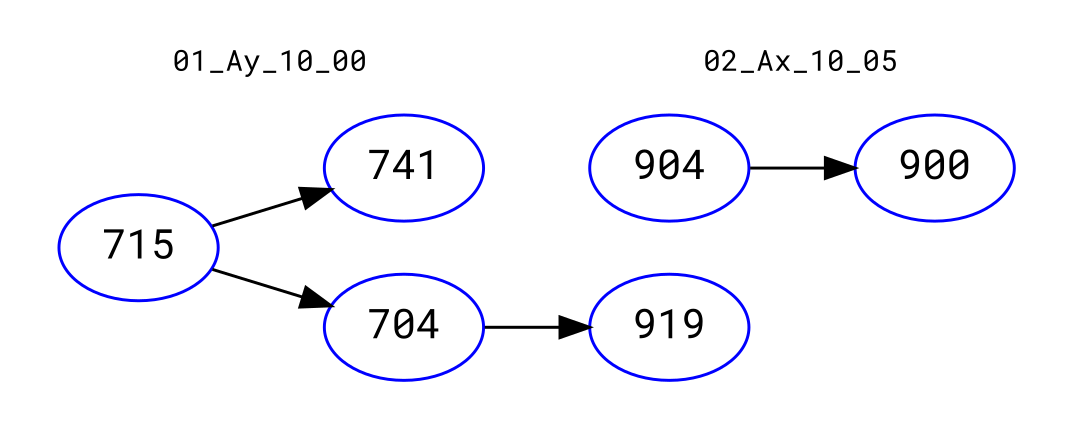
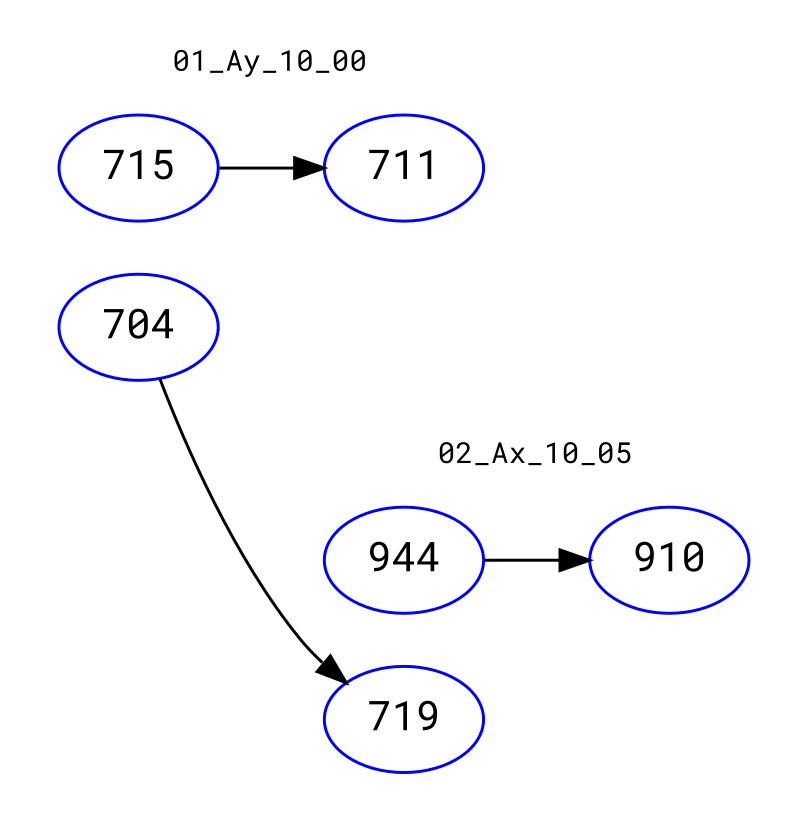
(404, 168) -> (404, 168)
(669, 168) -> (404, 560)
(935, 168) -> (669, 560)
(257, 283) -> none
(669, 327) -> (404, 719)
